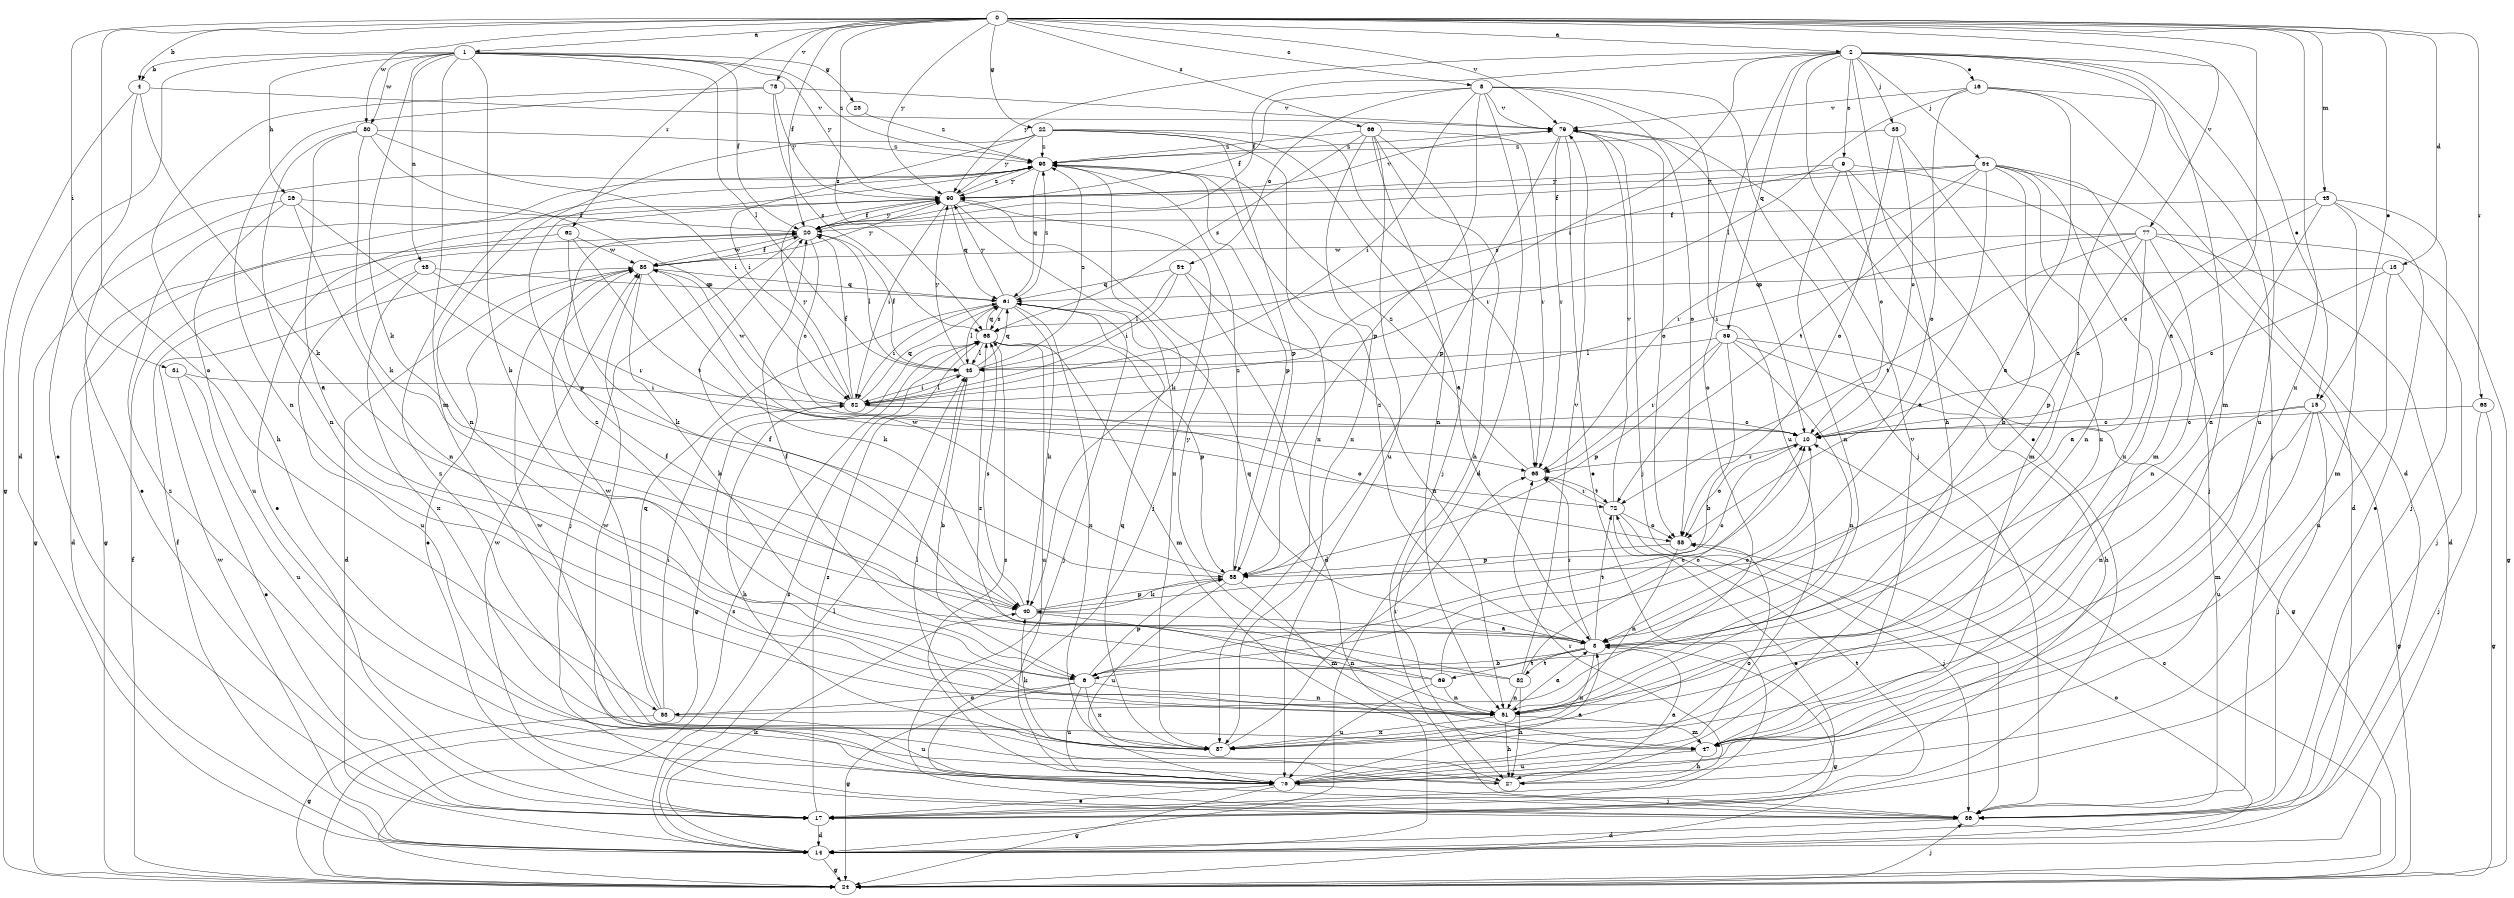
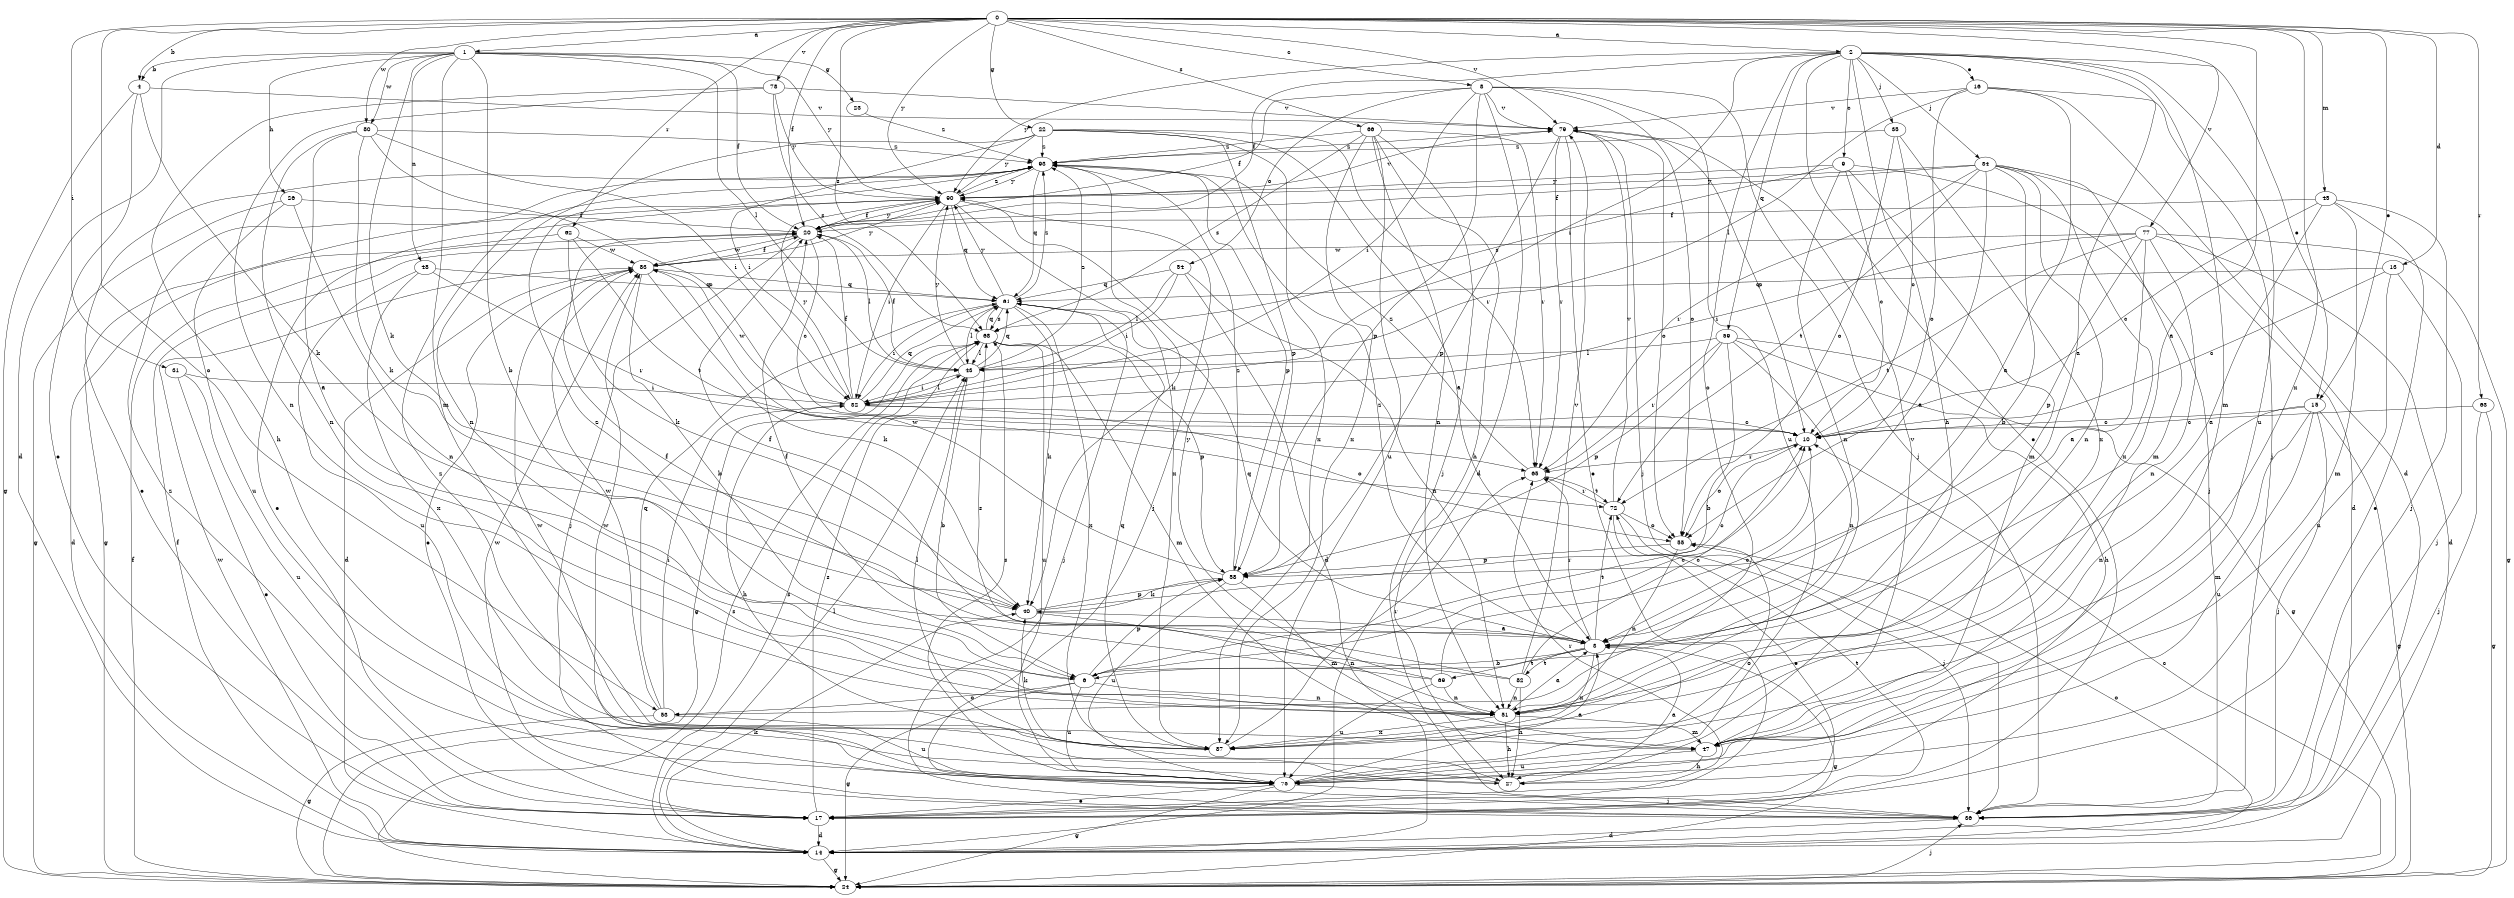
(763, 68) -> none
(737, 442) -> none
(985, 481) -> none
(1141, 744) -> none
